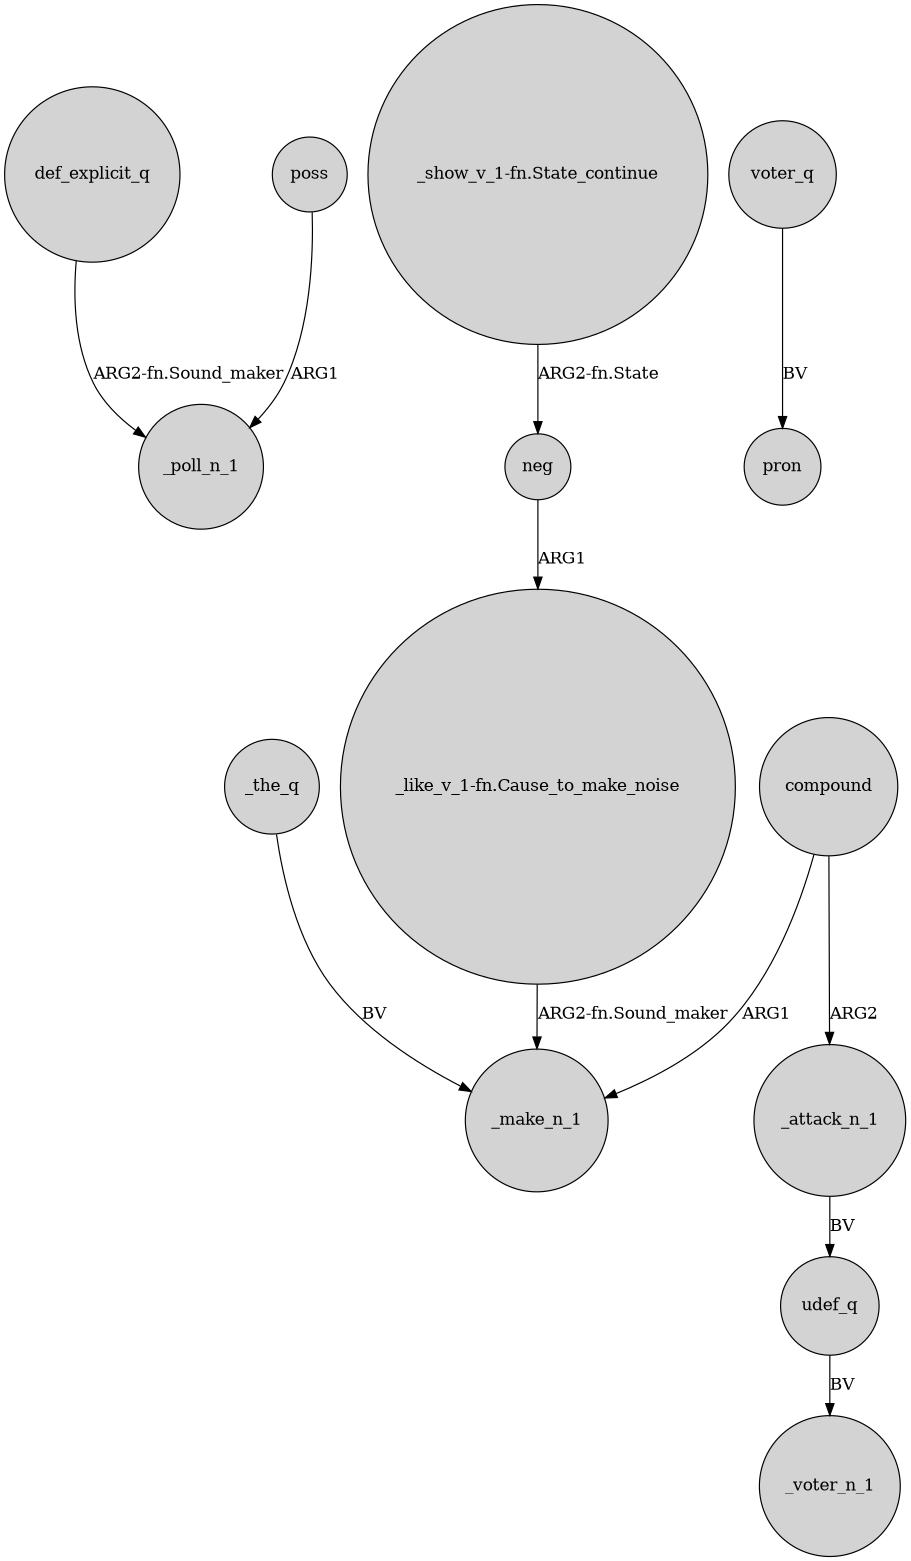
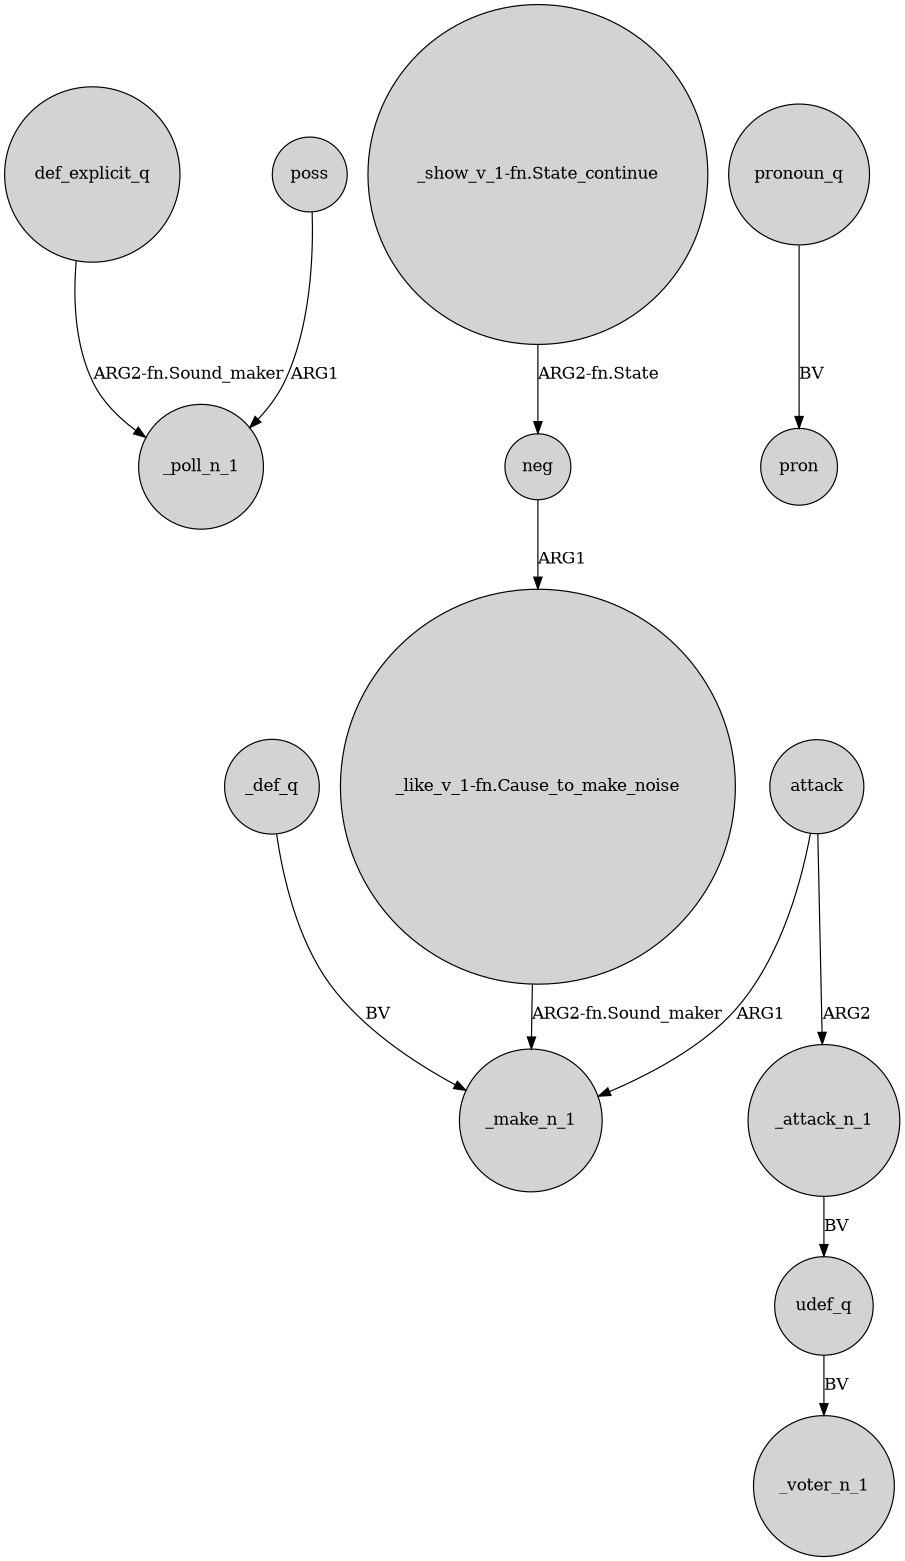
(783, 174) -> (799, 174)
(272, 787) -> (272, 787)
(829, 787) -> (817, 787)
